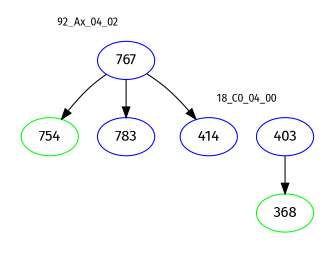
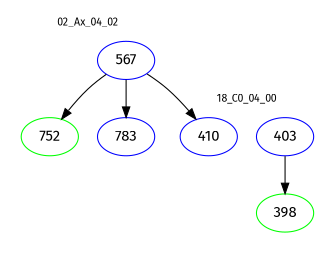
(88, 23) -> (88, 23)
(126, 60) -> (126, 60)
(50, 137) -> (50, 137)
(209, 137) -> (209, 137)
(285, 213) -> (285, 213)
